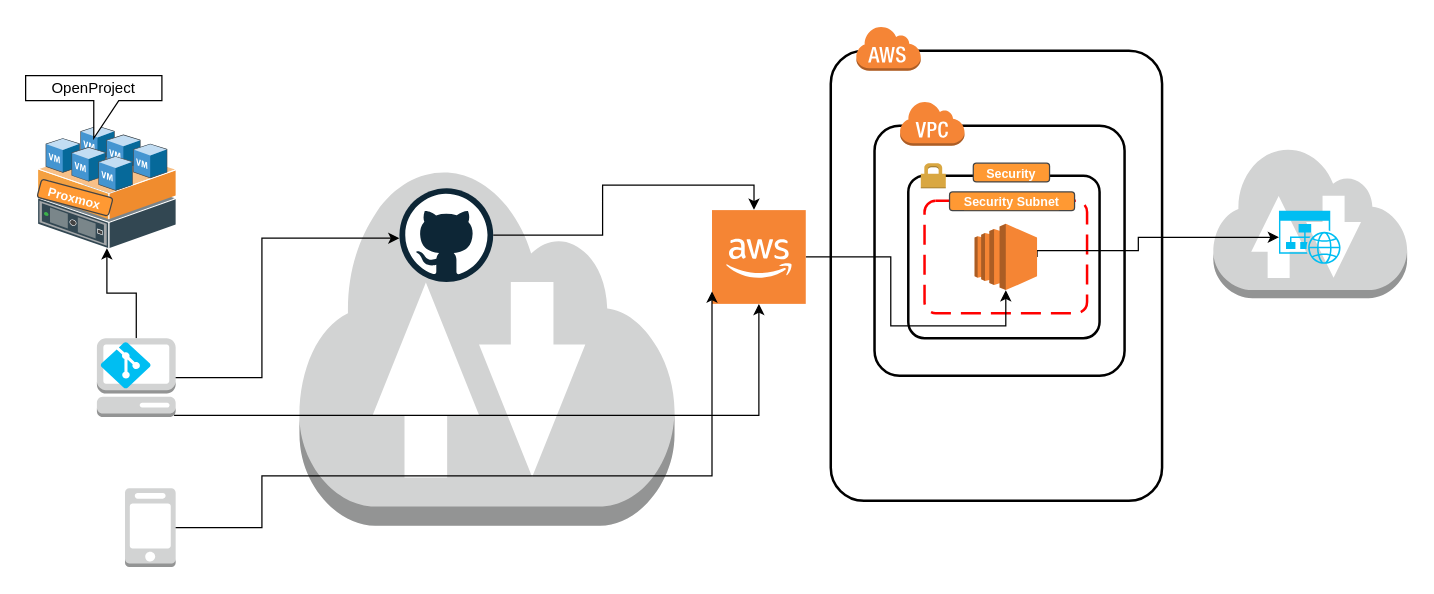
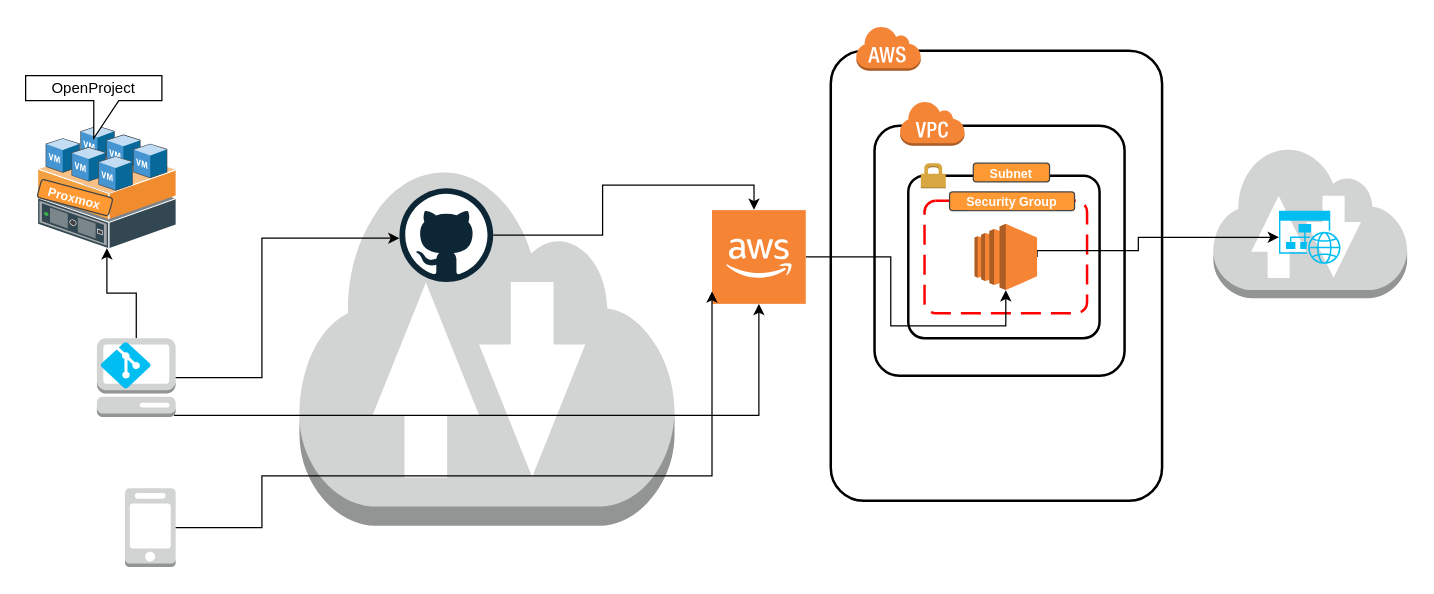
(1011, 173) -> (1011, 173)
(1012, 202) -> (1012, 202)
